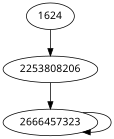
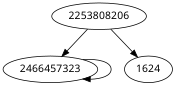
(50, 39) -> (122, 40)
(50, 122) -> (50, 69)
